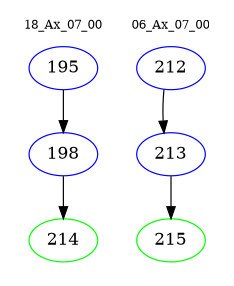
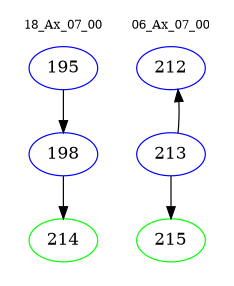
(163, 105) -> (179, 117)
